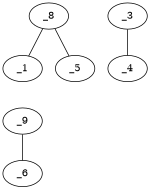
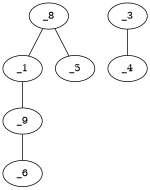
none -> (23, 95)
